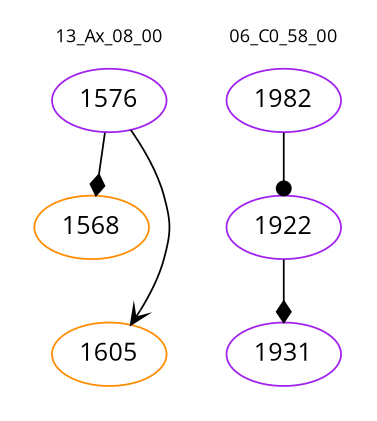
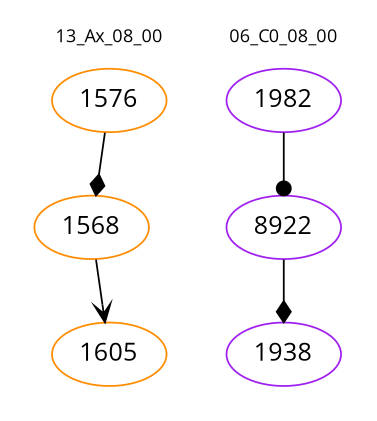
(284, 38) -> (284, 38)
(109, 100) -> (109, 100)
(169, 218) -> (99, 282)
(284, 227) -> (284, 227)
(284, 354) -> (284, 354)
